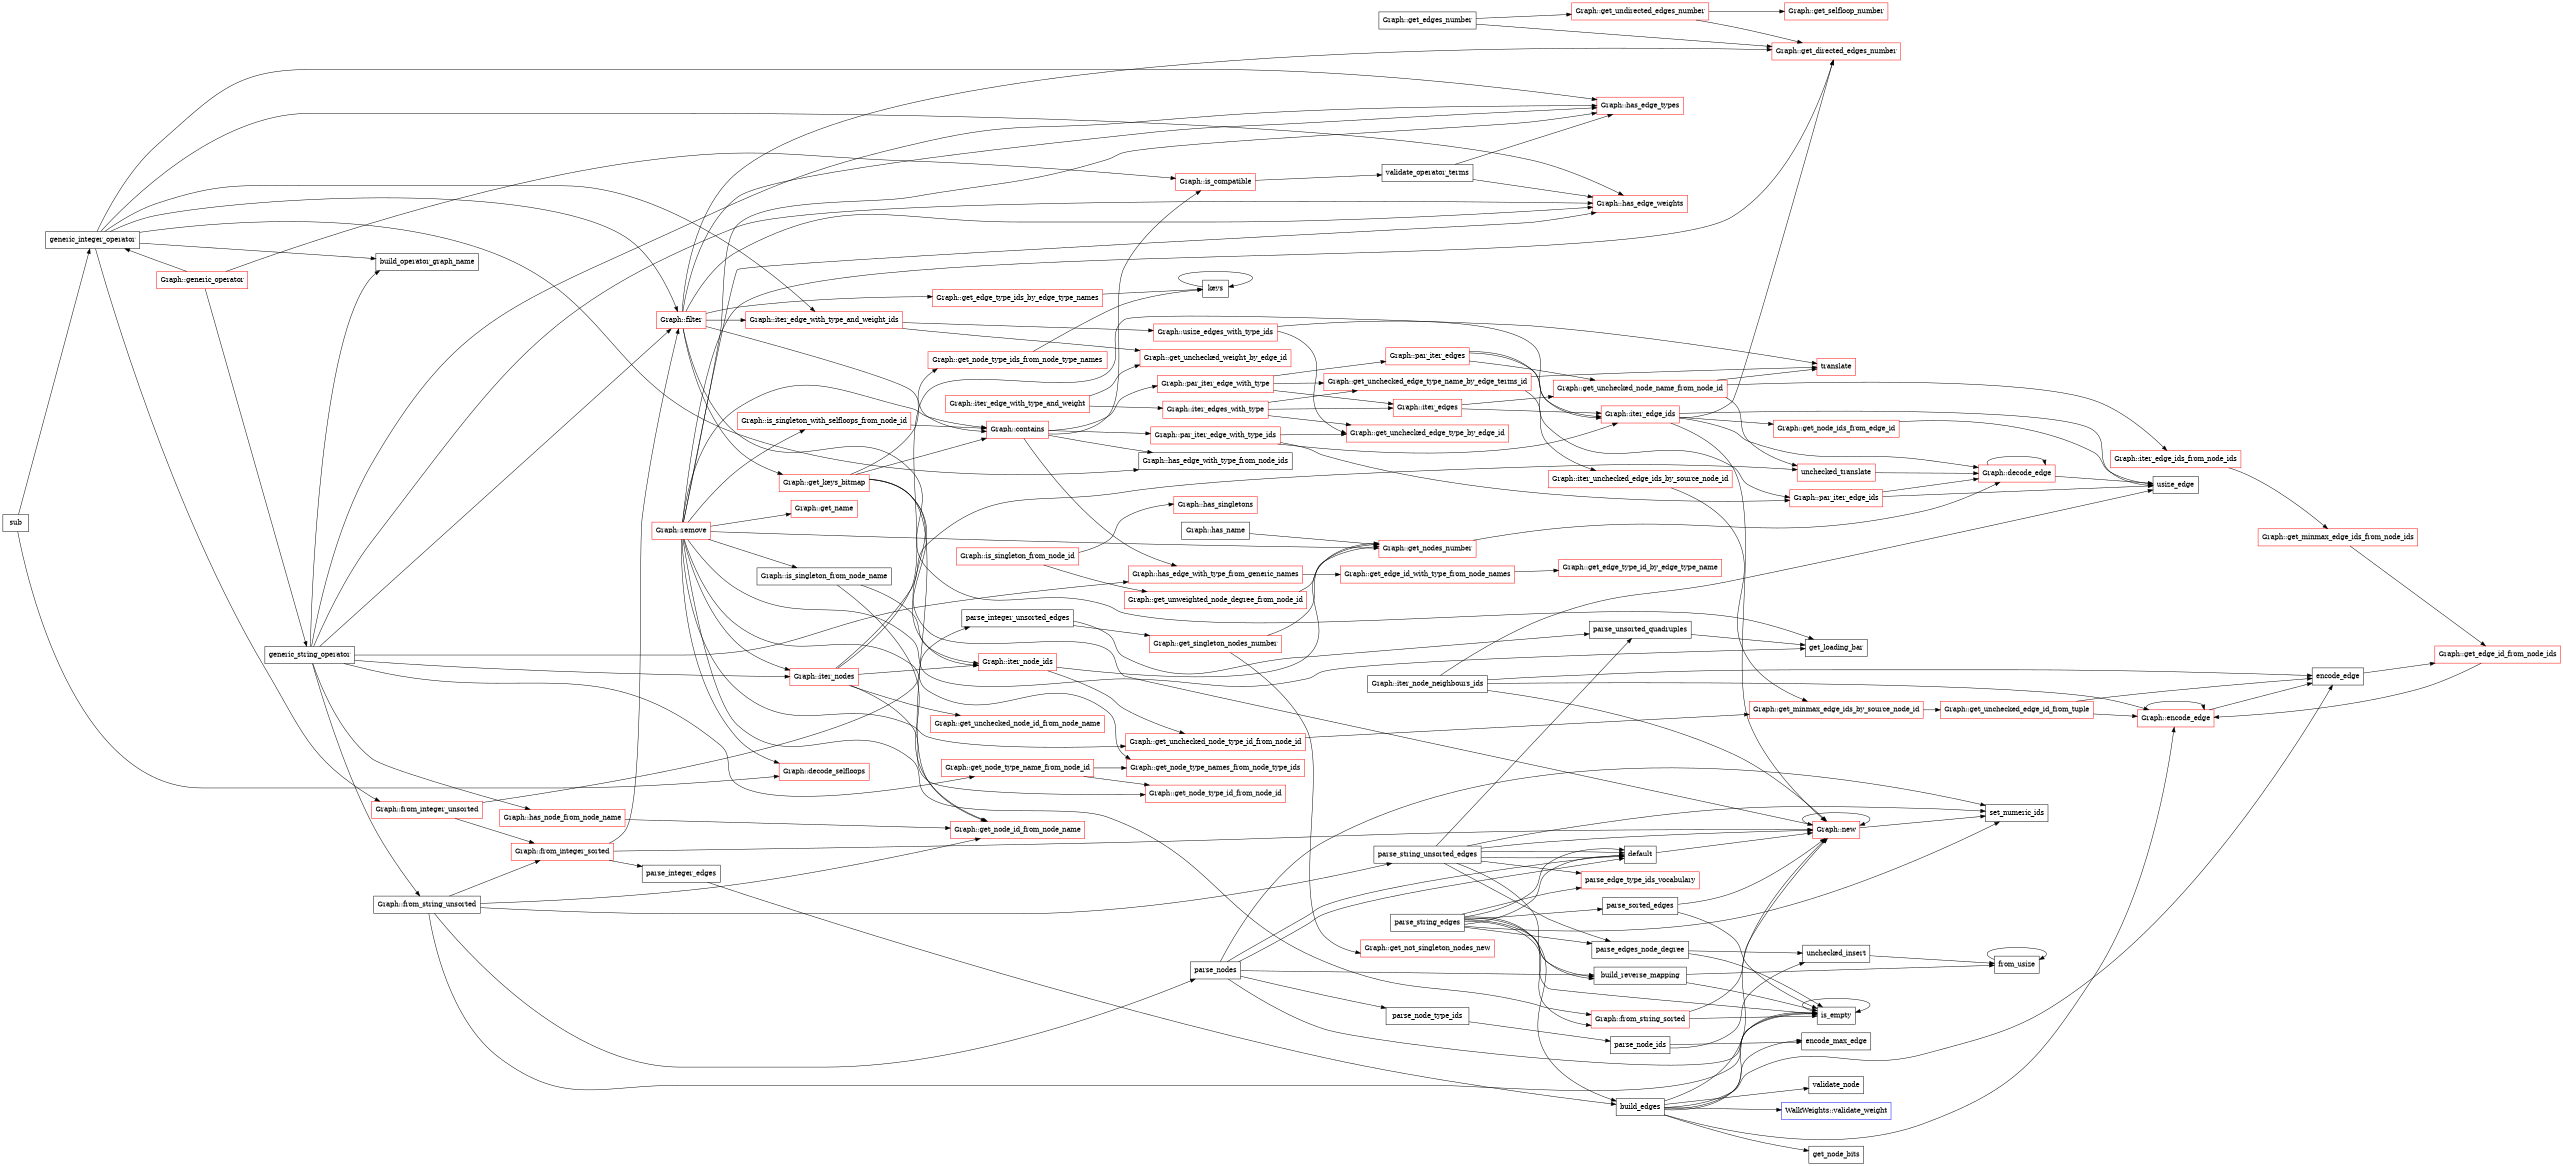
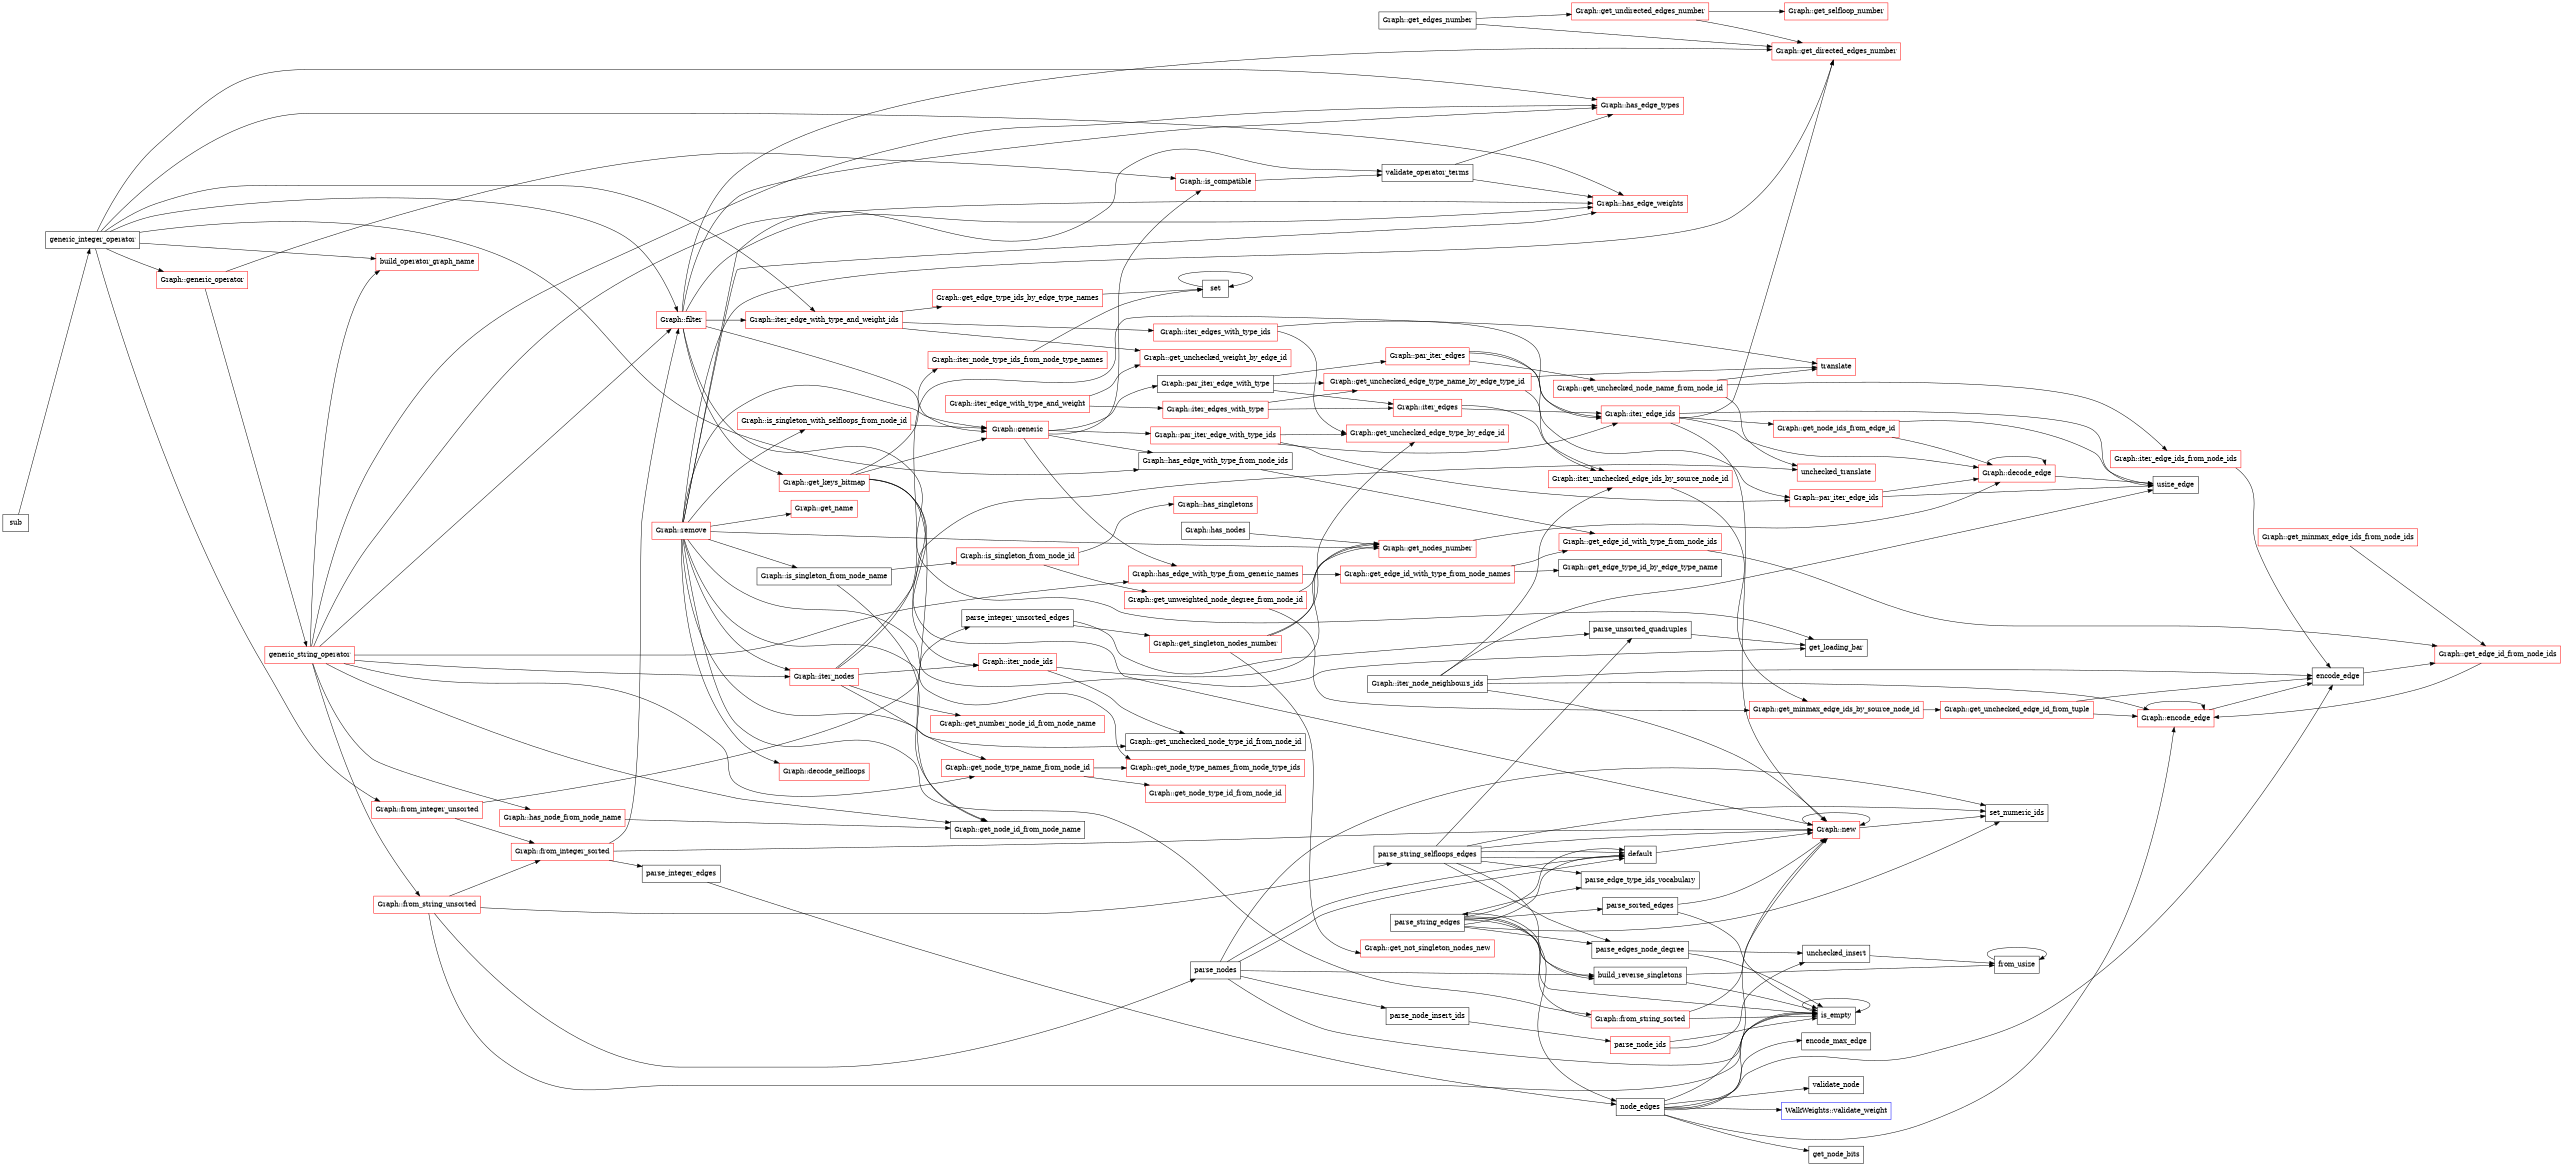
(1013, 182) -> (934, 229)
(158, 261) -> (132, 260)
(427, 262) -> (427, 262)
(1216, 289) -> (1216, 289)
(816, 300) -> (918, 309)
(1216, 333) -> (1216, 333)
(1018, 360) -> (1018, 360)
(1427, 382) -> (1427, 382)
(1216, 384) -> (1216, 384)
(1505, 401) -> (1537, 426)
(1307, 420) -> (1324, 535)
(1018, 430) -> (1018, 430)
(1924, 473) -> (1940, 449)
(2279, 492) -> (2267, 570)
(1216, 531) -> (1216, 531)
none -> (1640, 542)
(1640, 568) -> (1640, 568)
none -> (1533, 584)
(897, 602) -> (912, 567)
(310, 655) -> (310, 655)
(1018, 724) -> (1018, 724)
(1525, 726) -> (1476, 708)
(1216, 742) -> (1216, 742)
(319, 788) -> none
(967, 789) -> (900, 718)
(1018, 830) -> (1018, 830)
(1427, 855) -> (1427, 855)
(1640, 880) -> (1640, 880)
(730, 885) -> (628, 774)
(427, 905) -> (427, 905)
(1640, 976) -> (1640, 976)
(1539, 983) -> (1539, 984)
(1427, 1016) -> (1427, 1016)
(1733, 1043) -> (1738, 1031)
(1640, 1045) -> (1640, 1045)
(1640, 1107) -> (1640, 1107)
